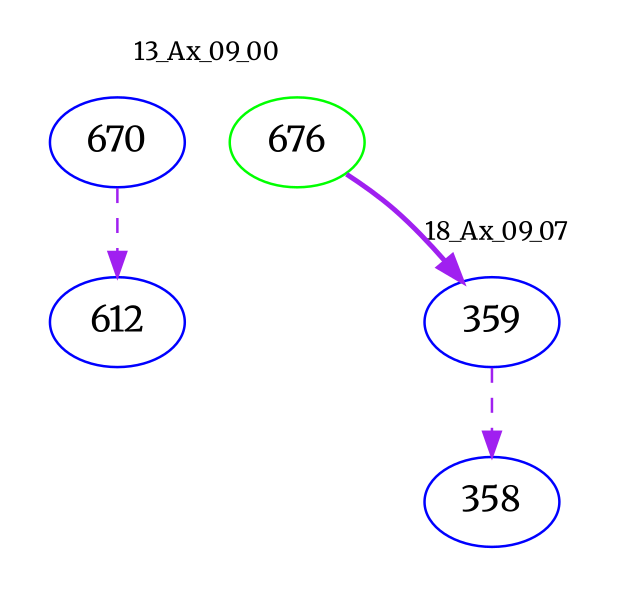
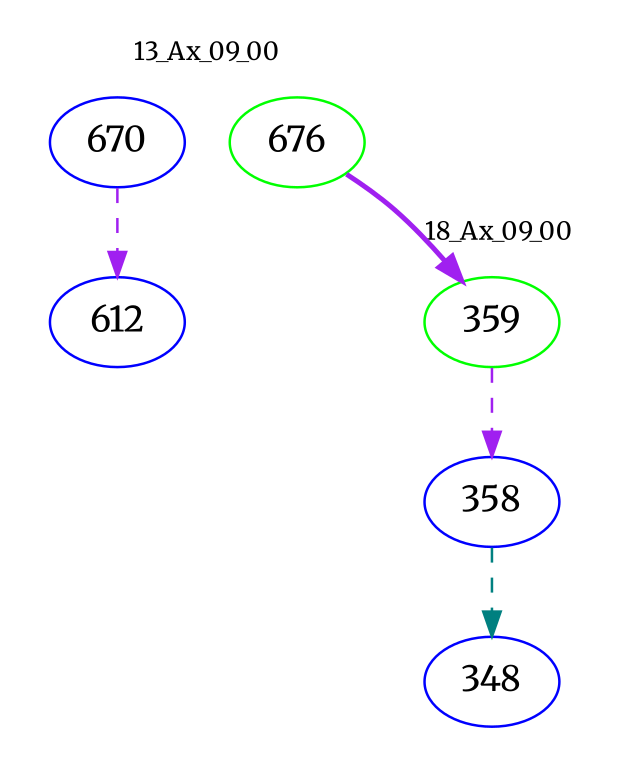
(497, 233) -> (499, 233)
(492, 322) -> (492, 322)
none -> (492, 682)
